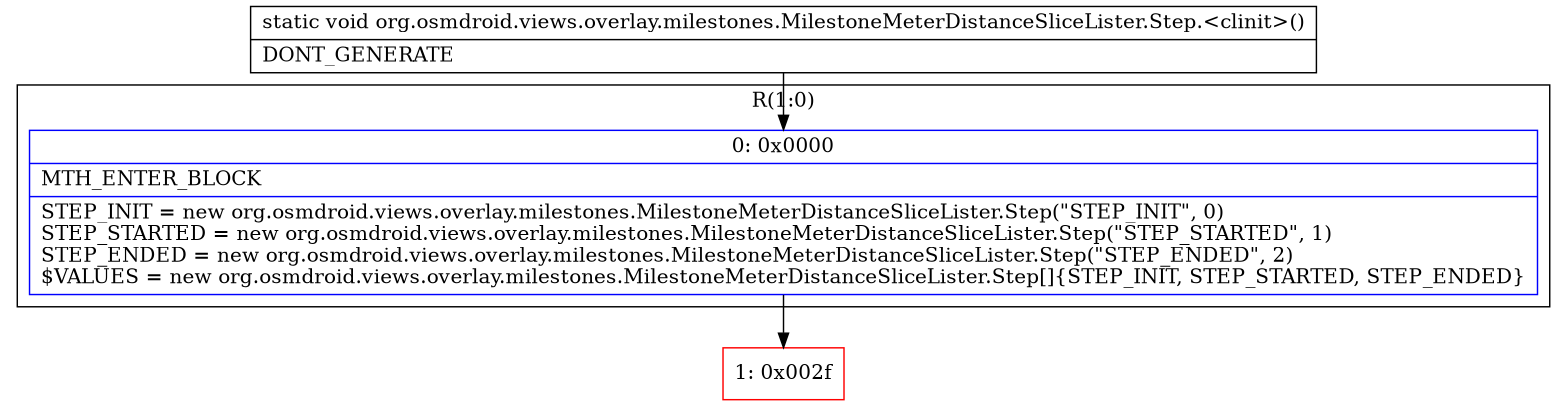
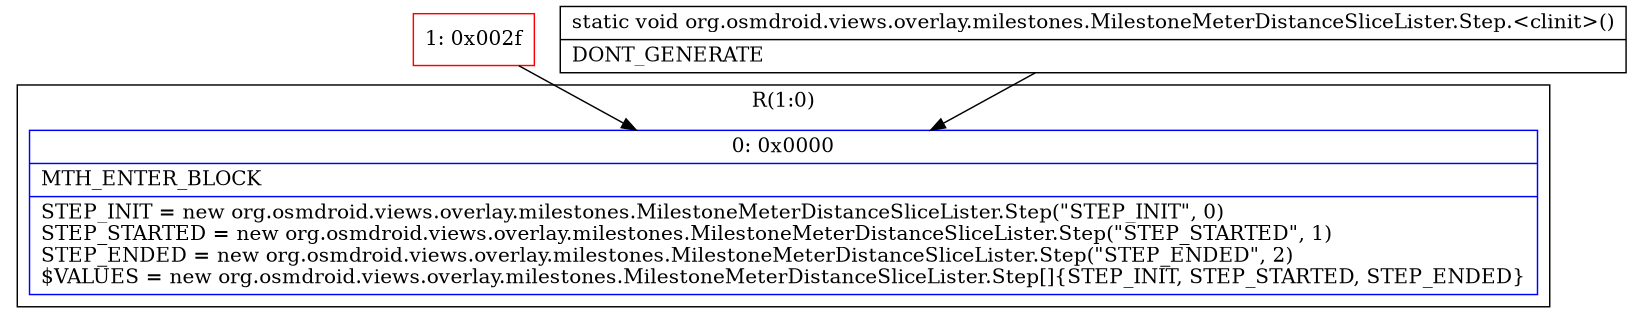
(784, 316) -> (571, 94)
